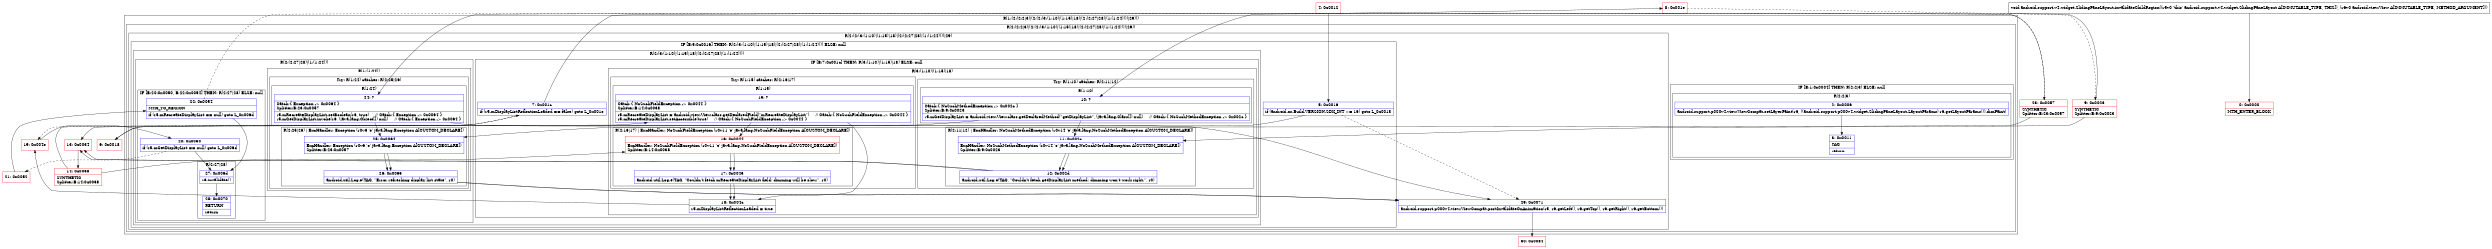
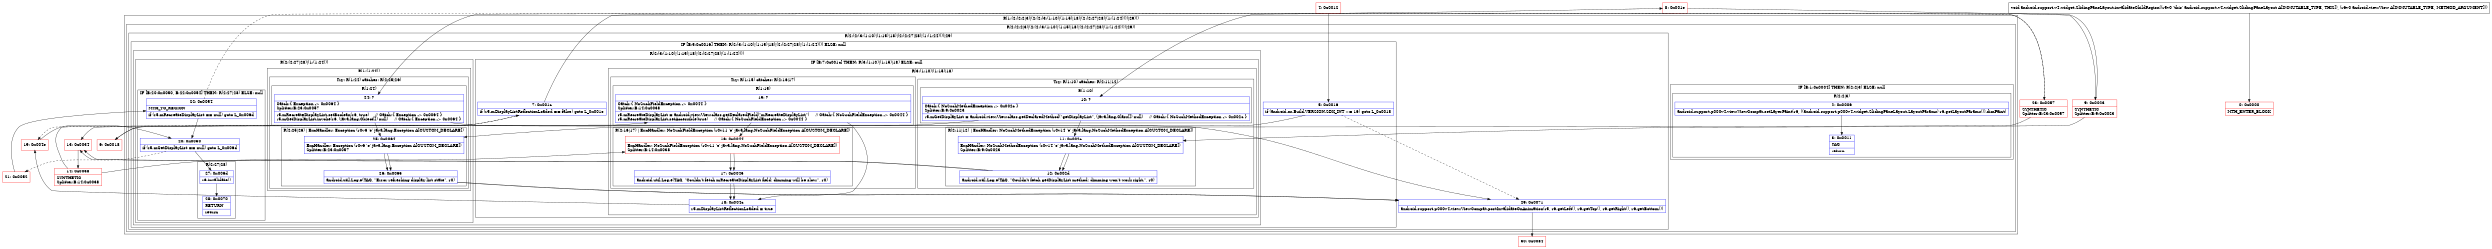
(1911, 12) -> (1911, 12)
(247, 143) -> (195, 128)
